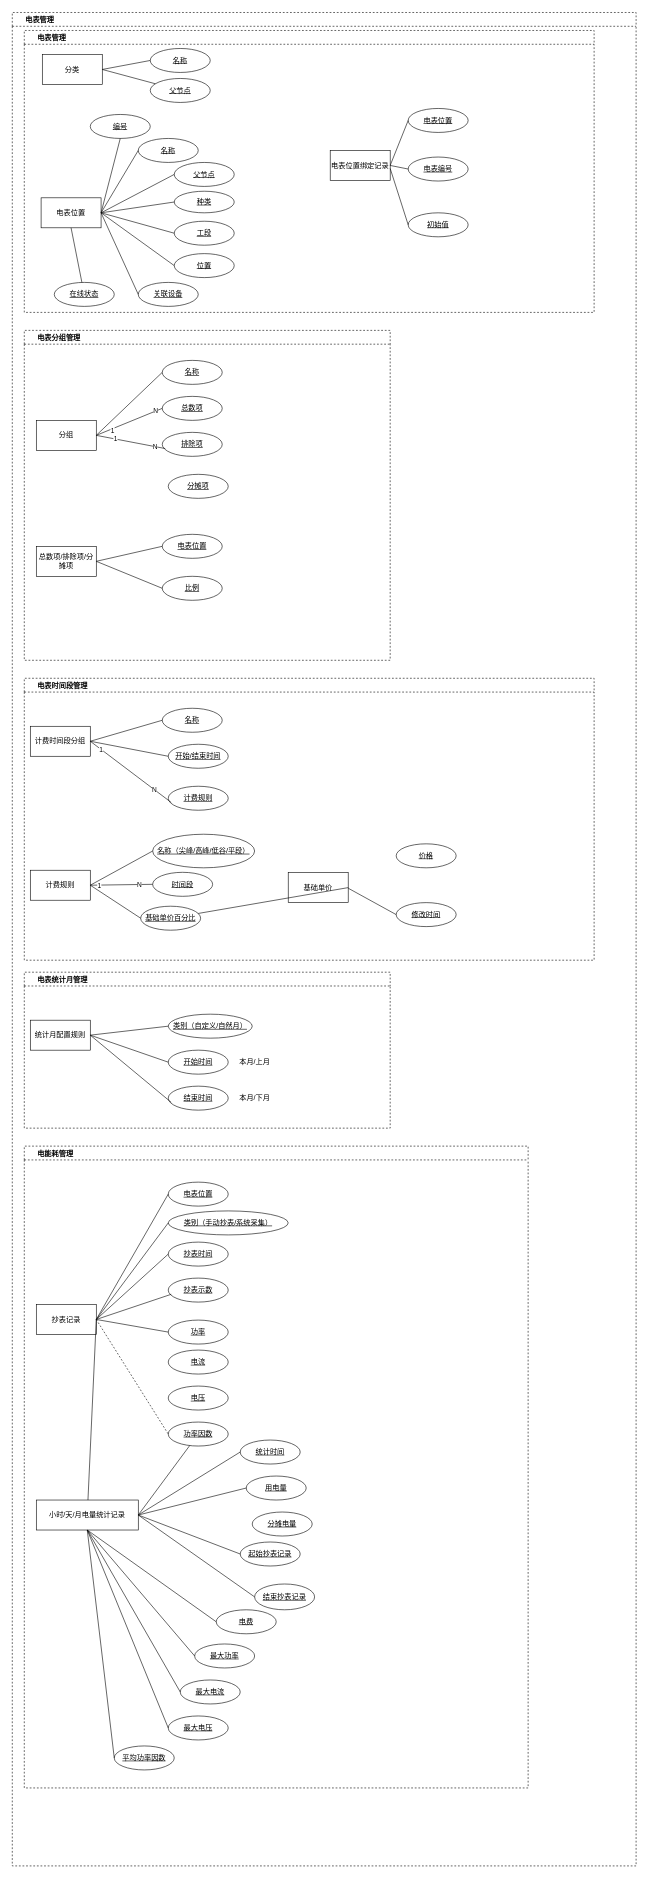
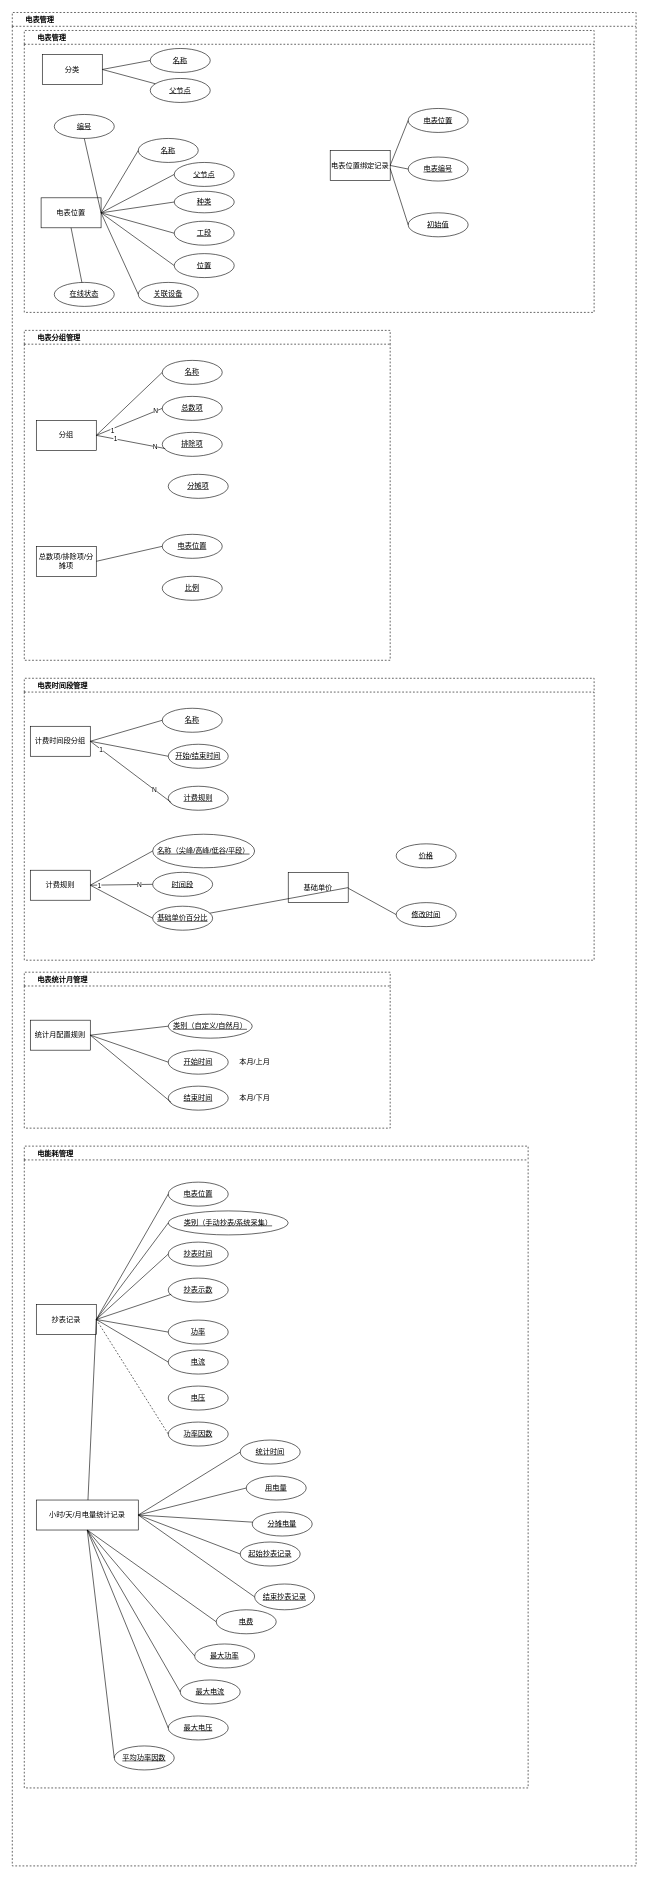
(120, 126) -> (84, 126)
(130, 575) -> none
(171, 918) -> (183, 918)
none -> (134, 1342)
(165, 1479) -> (198, 1519)
